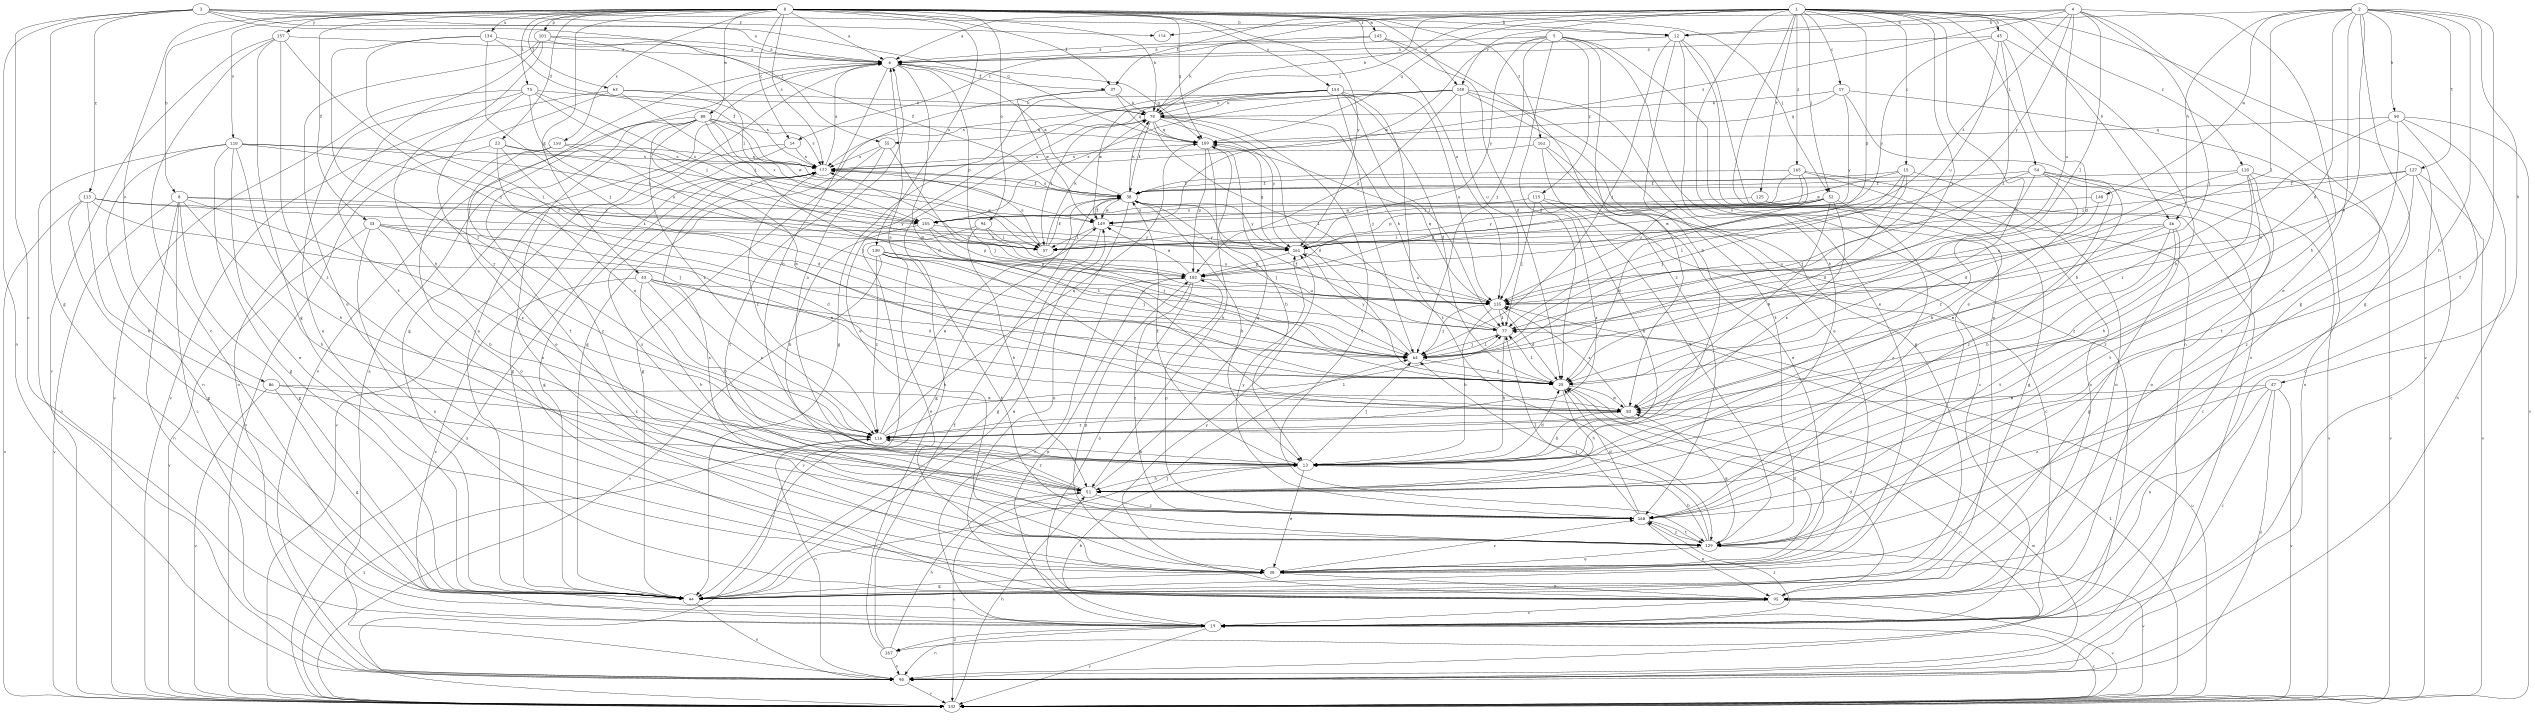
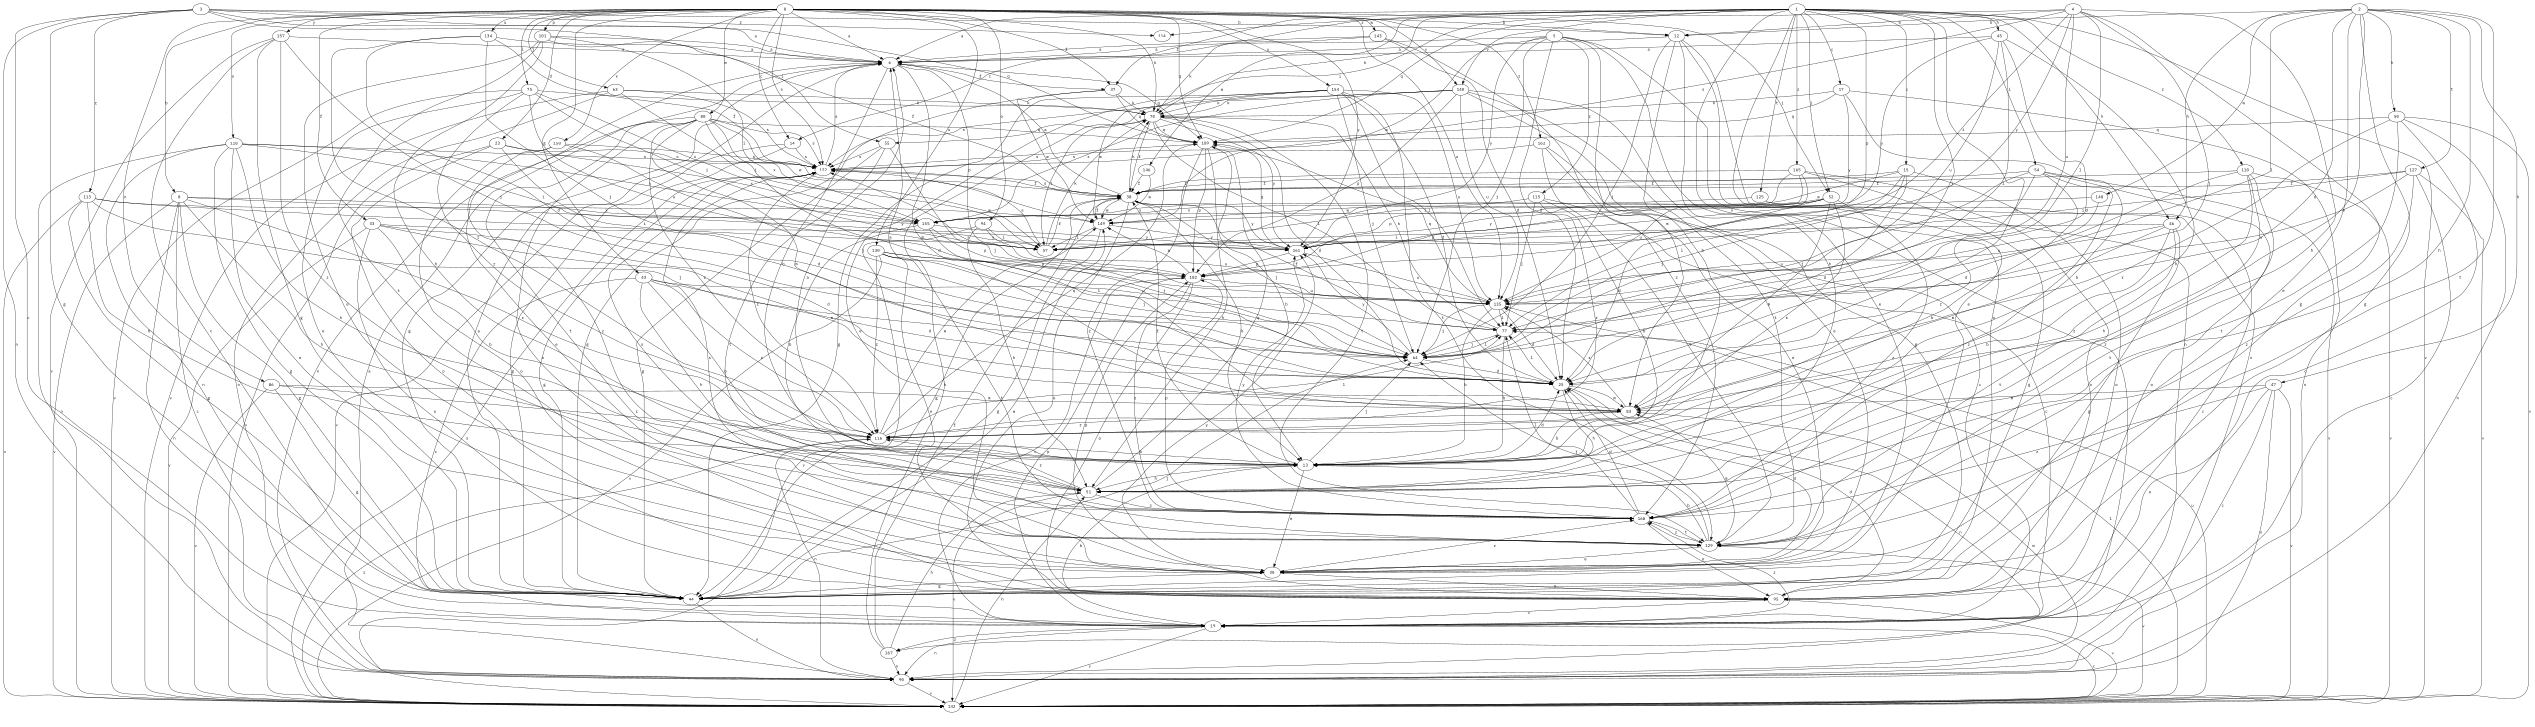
none -> (1147, 170)
(659, 318) -> (907, 581)
none -> (1139, 472)
